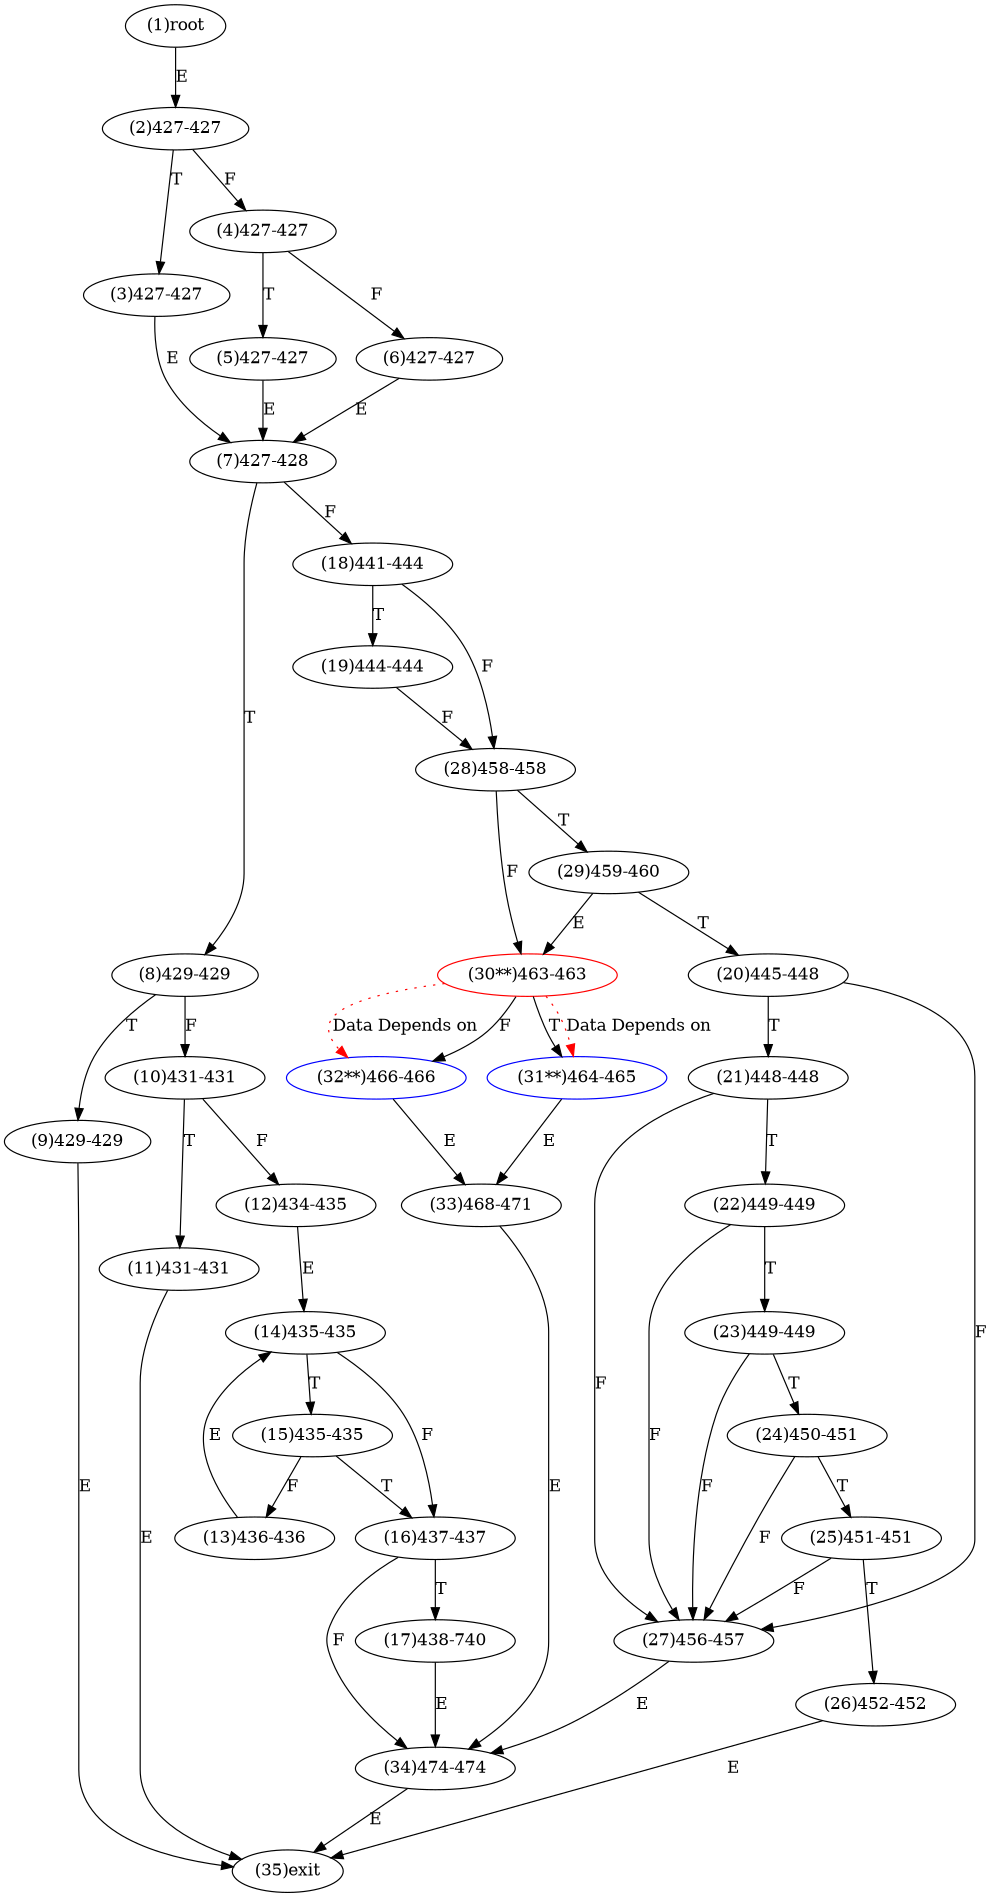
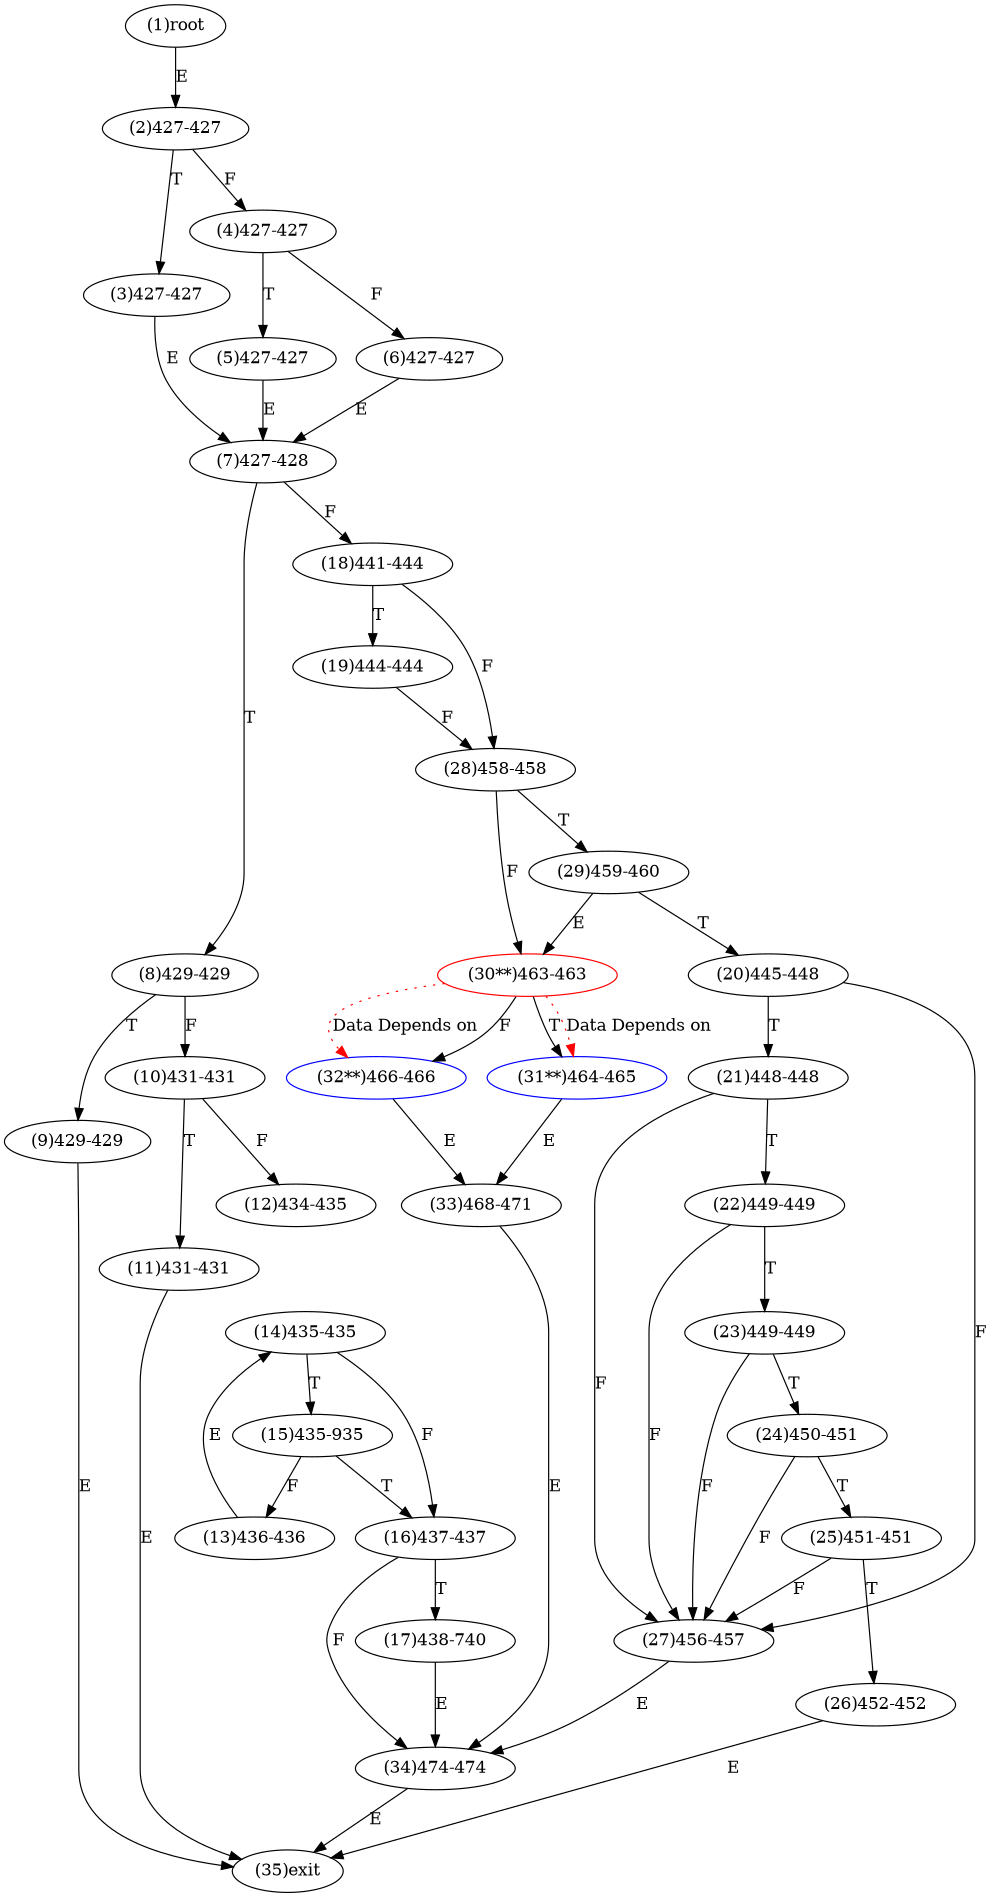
(300, 1263) -> none
(313, 1436) -> (313, 1436)
